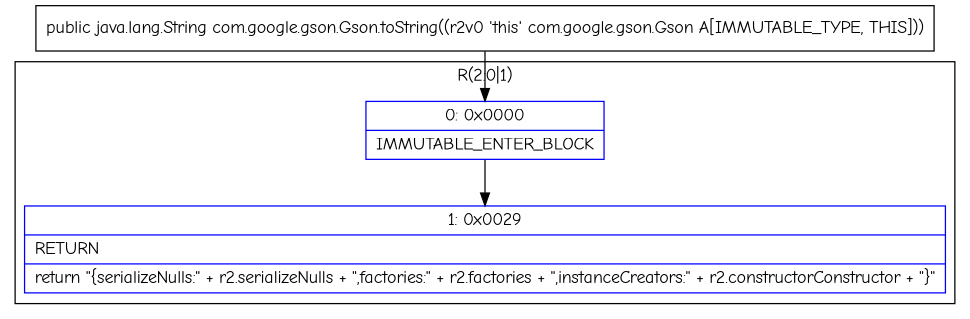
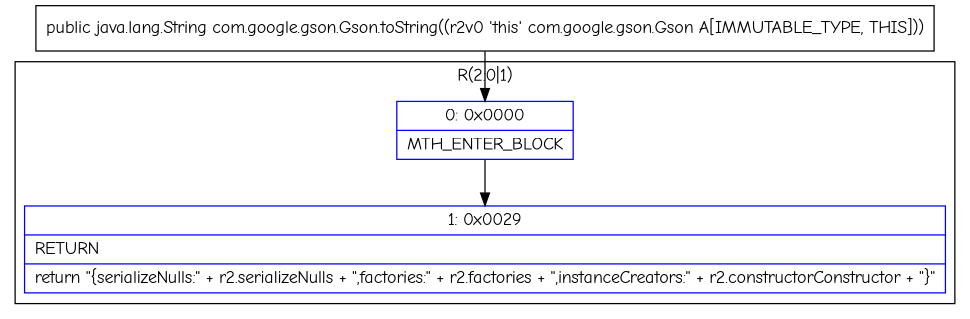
(485, 144) -> (485, 144)
